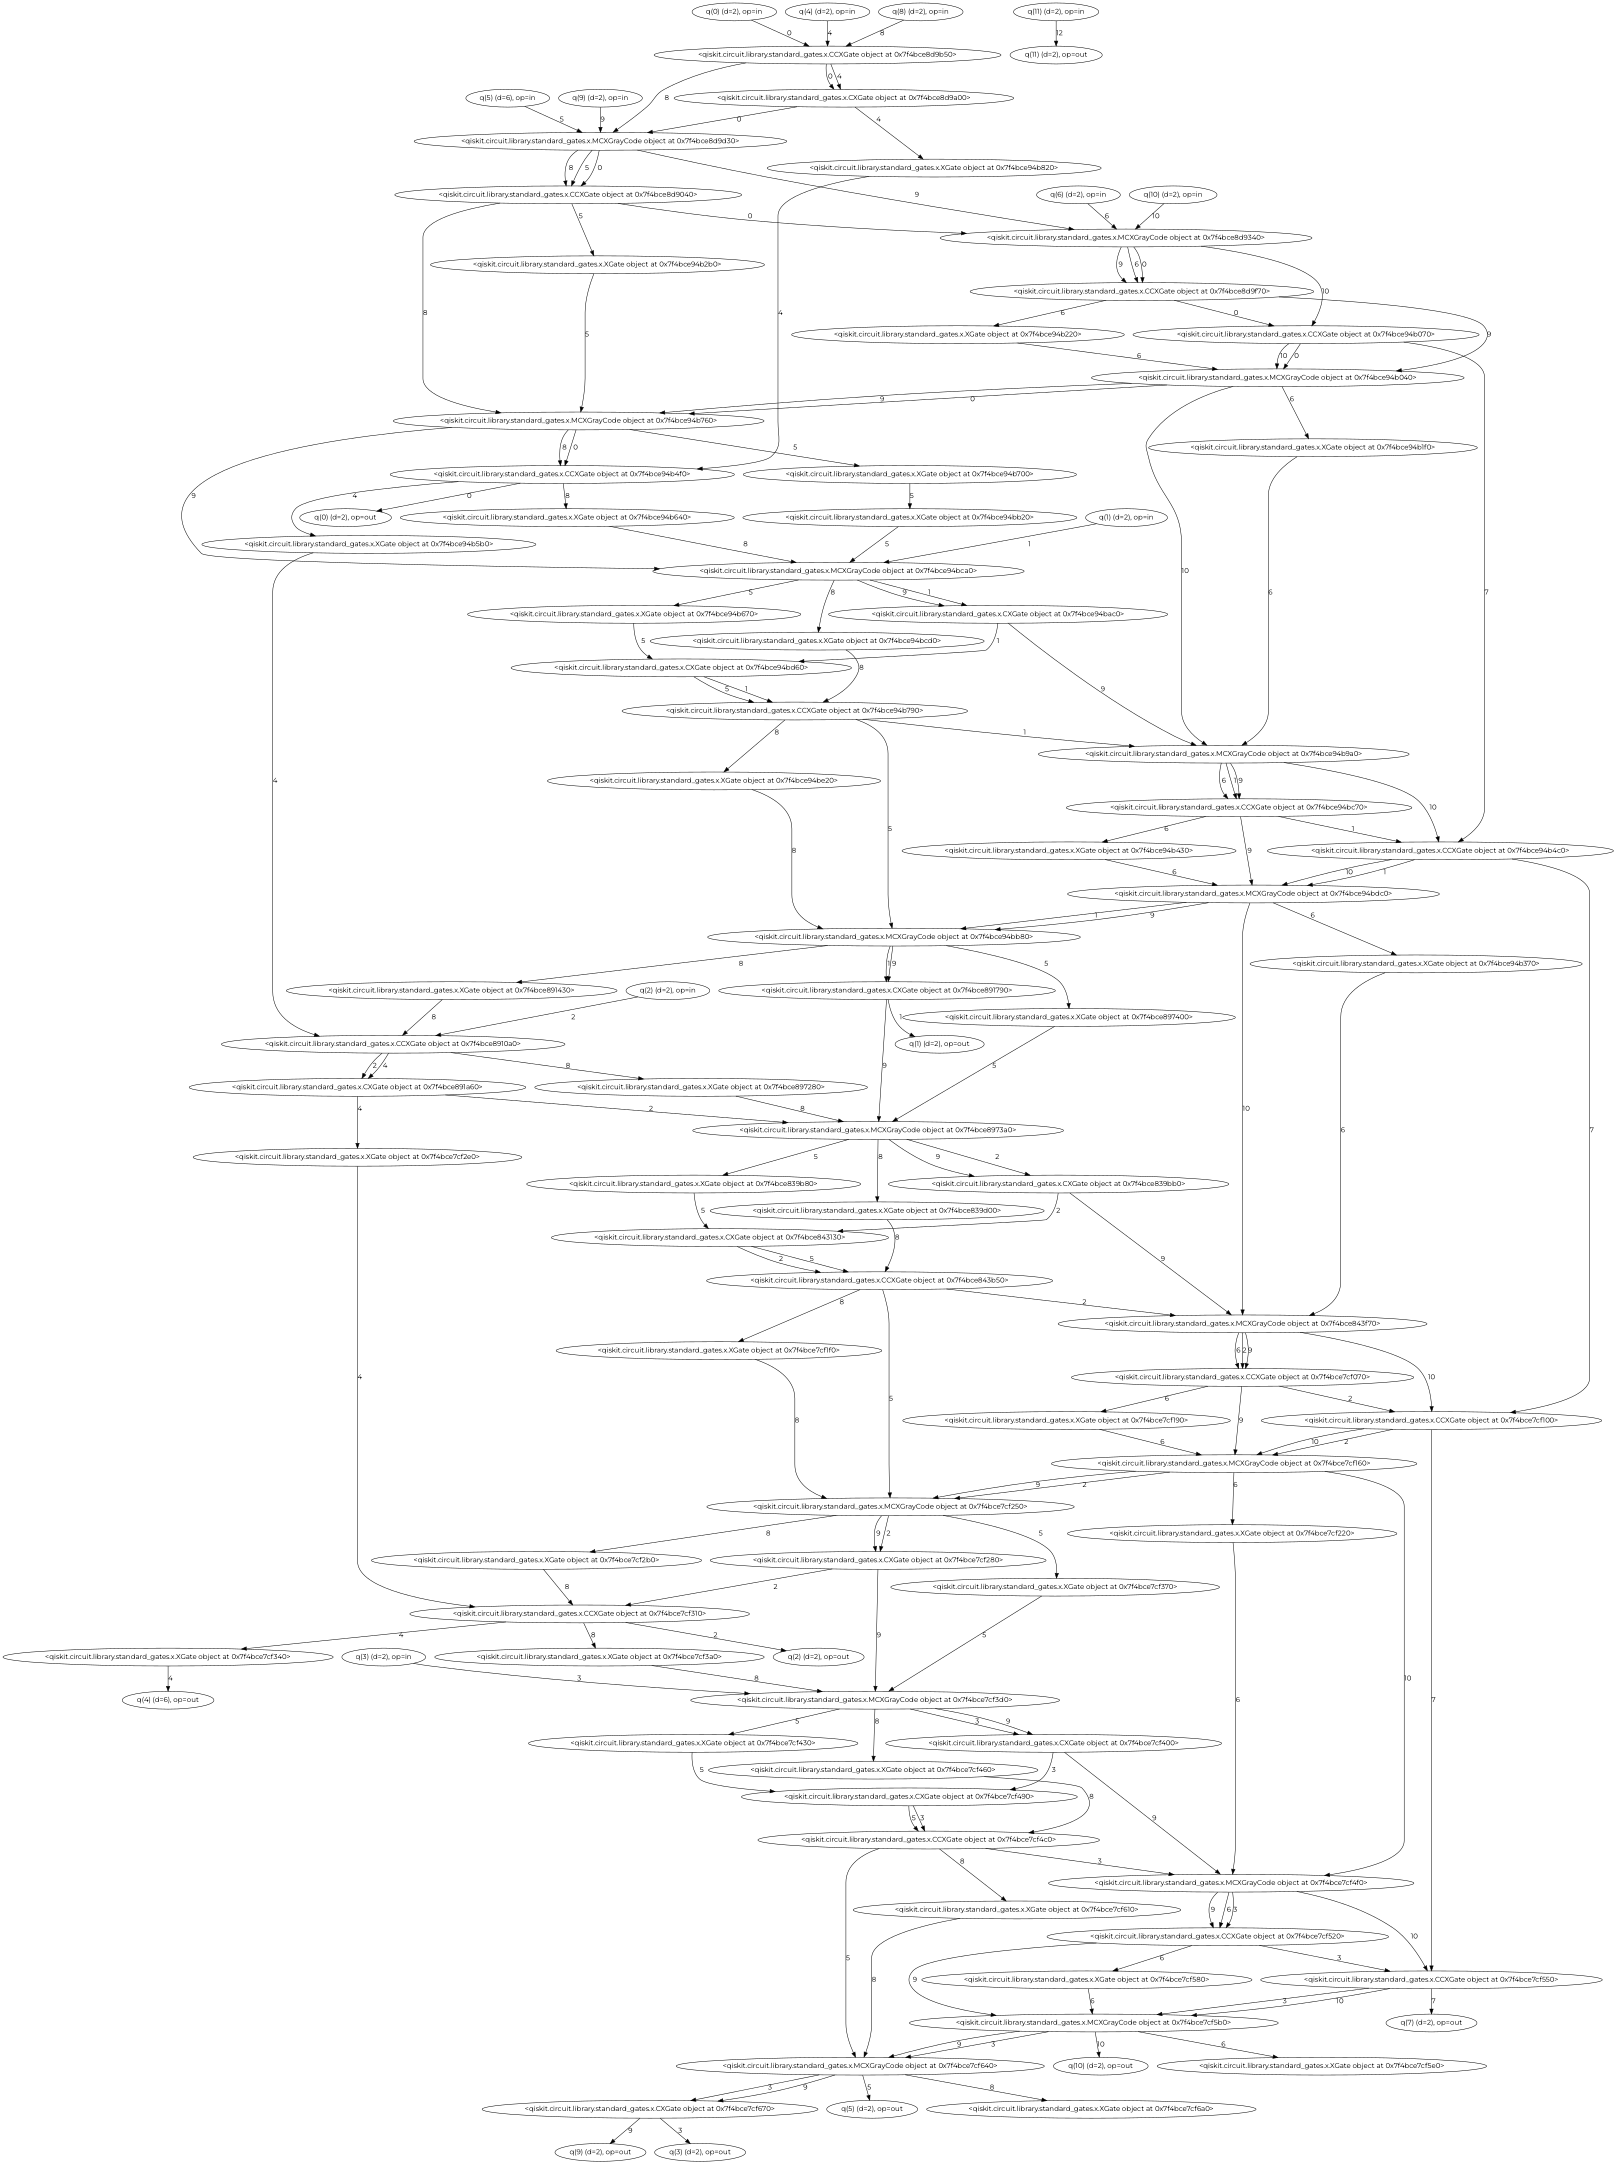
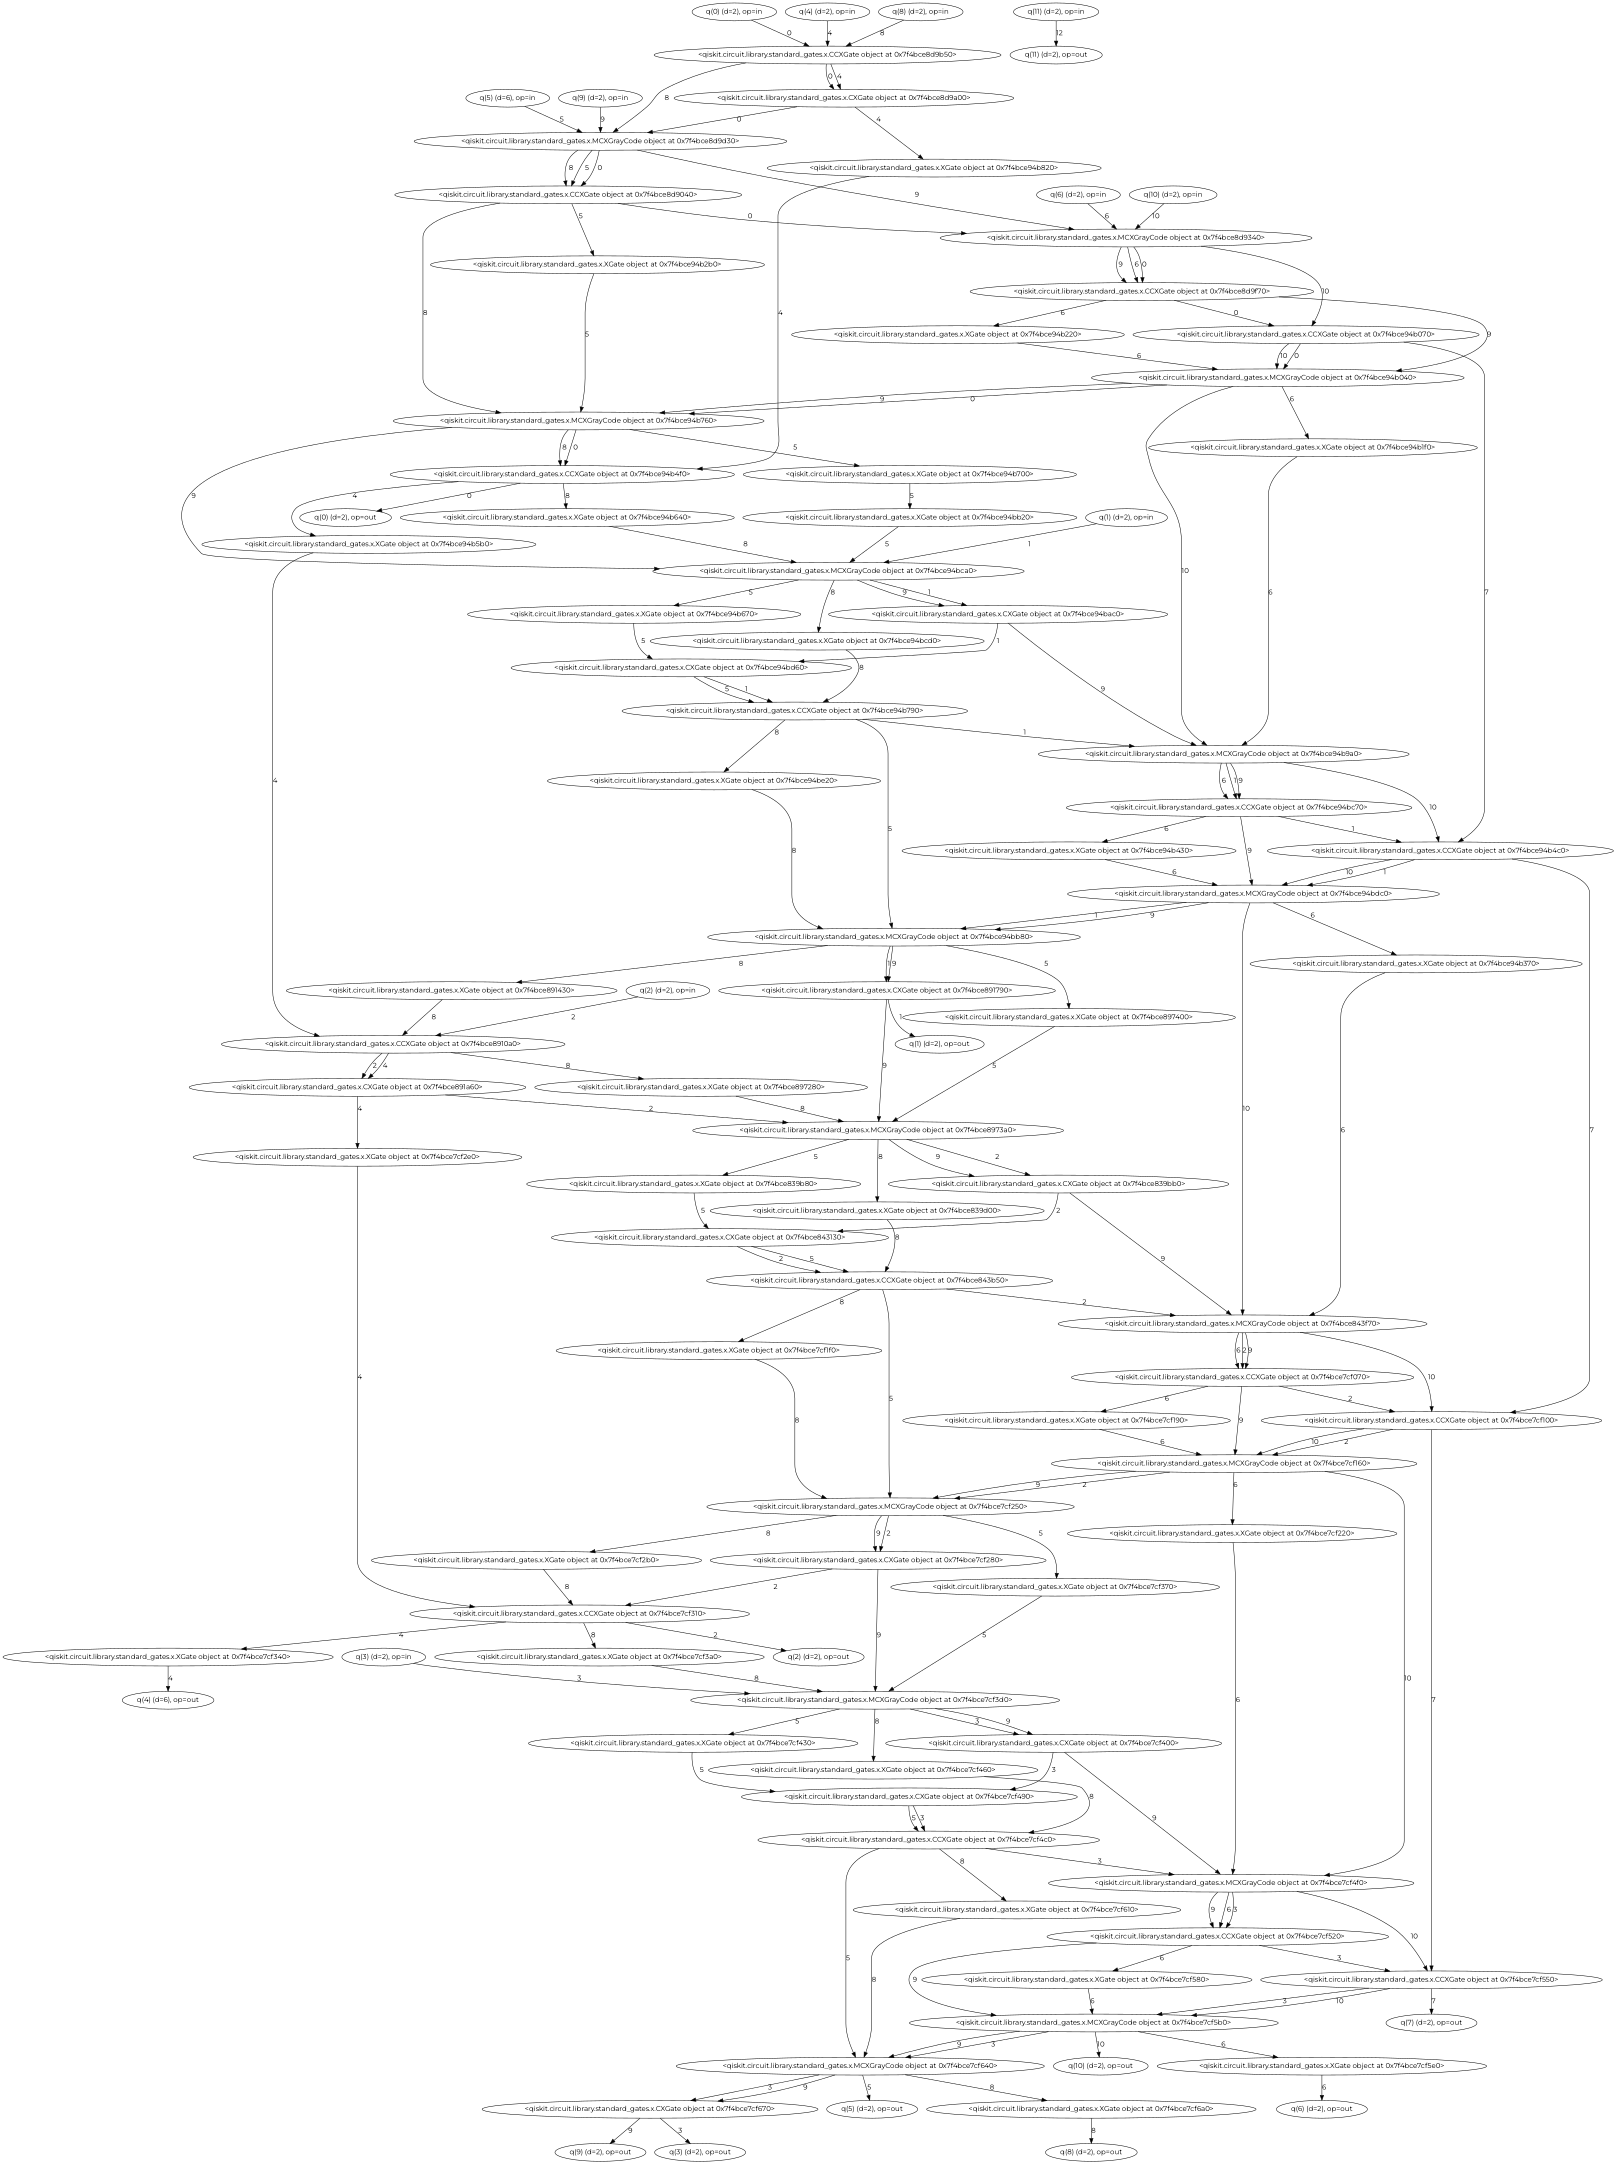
none -> (1322, 2109)
none -> (1091, 2152)
